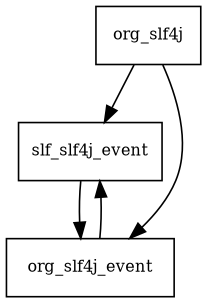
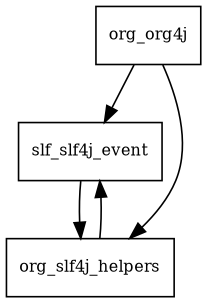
(148, 35) -> (148, 35)
(90, 268) -> (90, 268)
